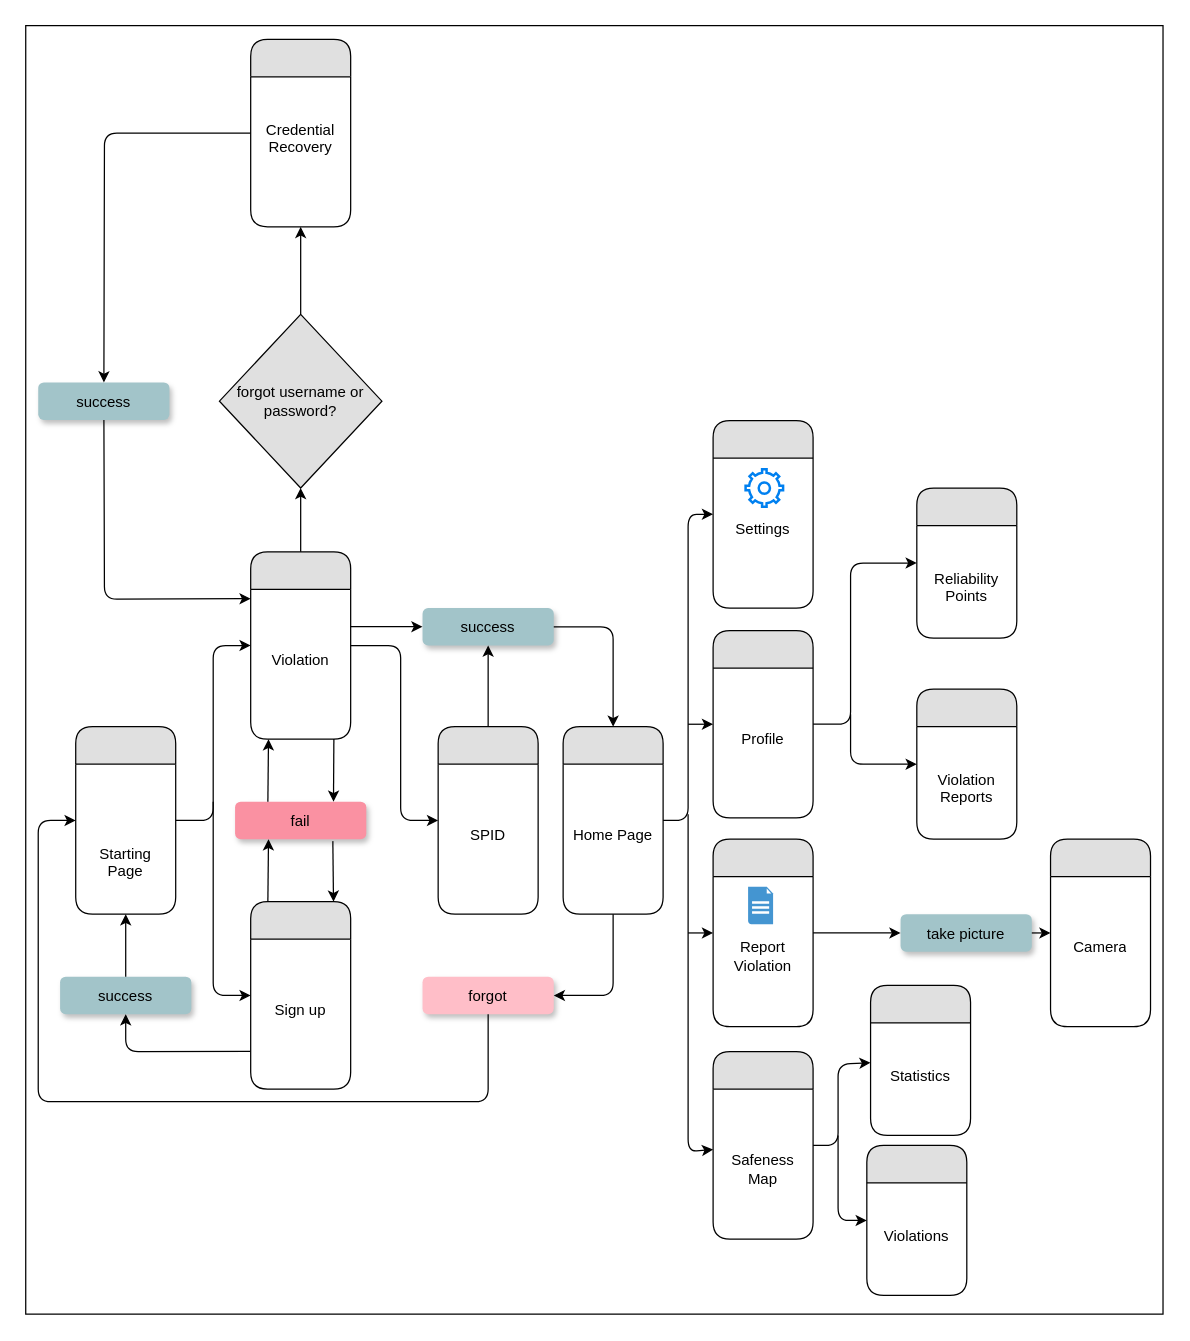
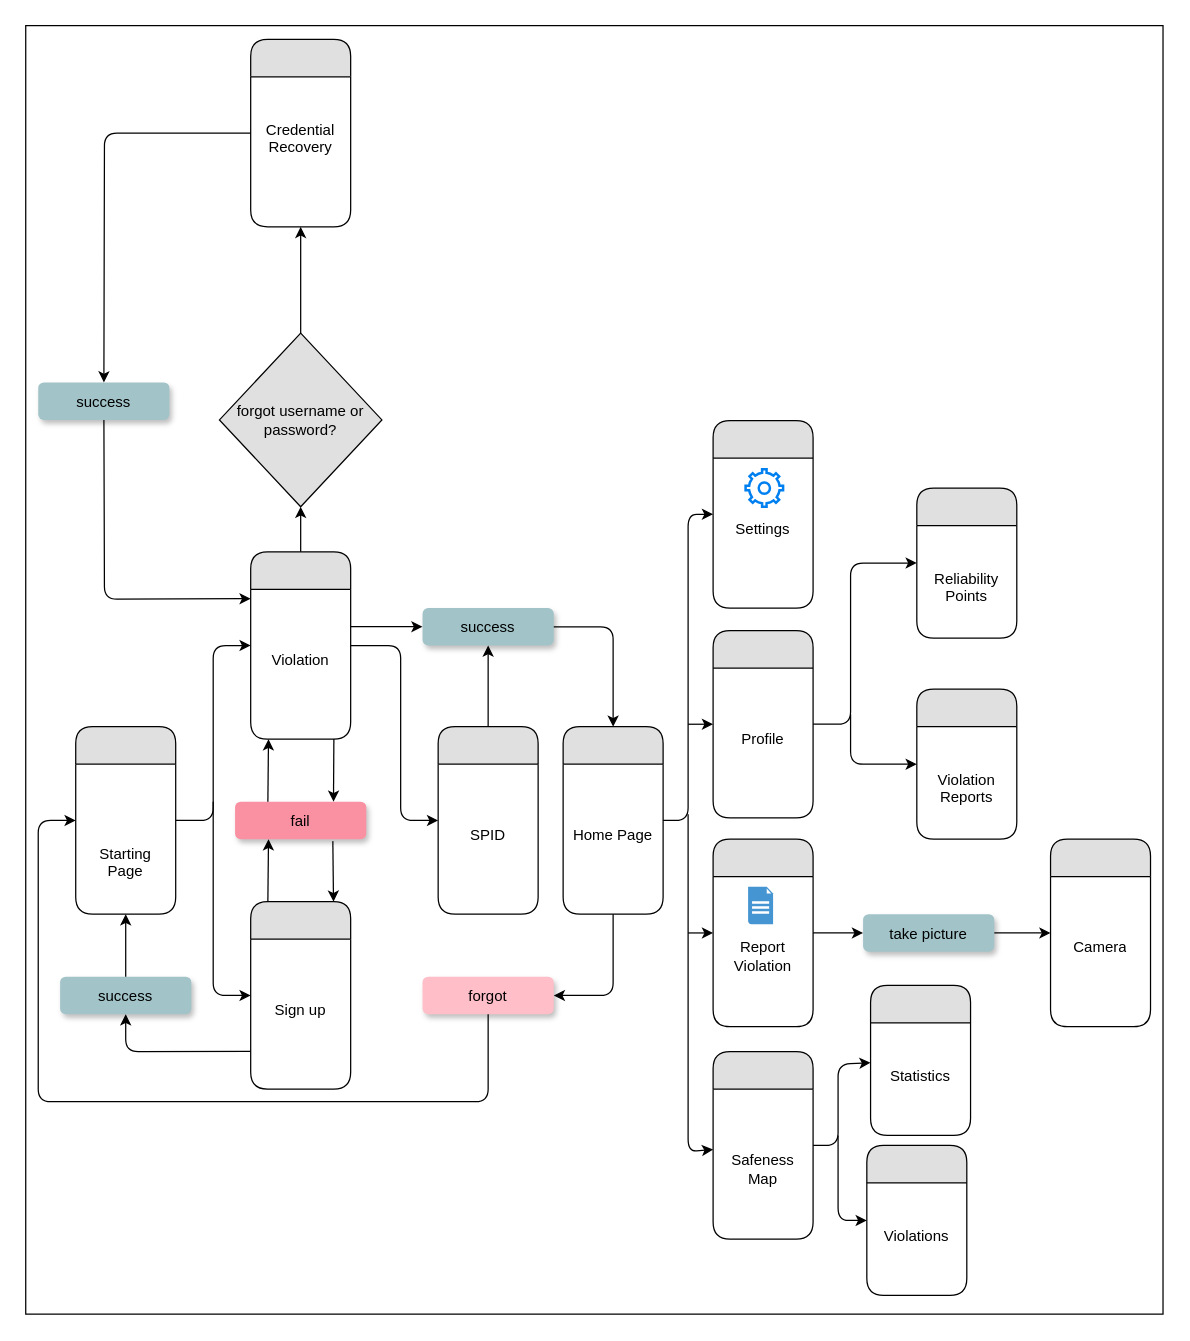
(301, 401) -> (301, 420)
(966, 933) -> (929, 933)
